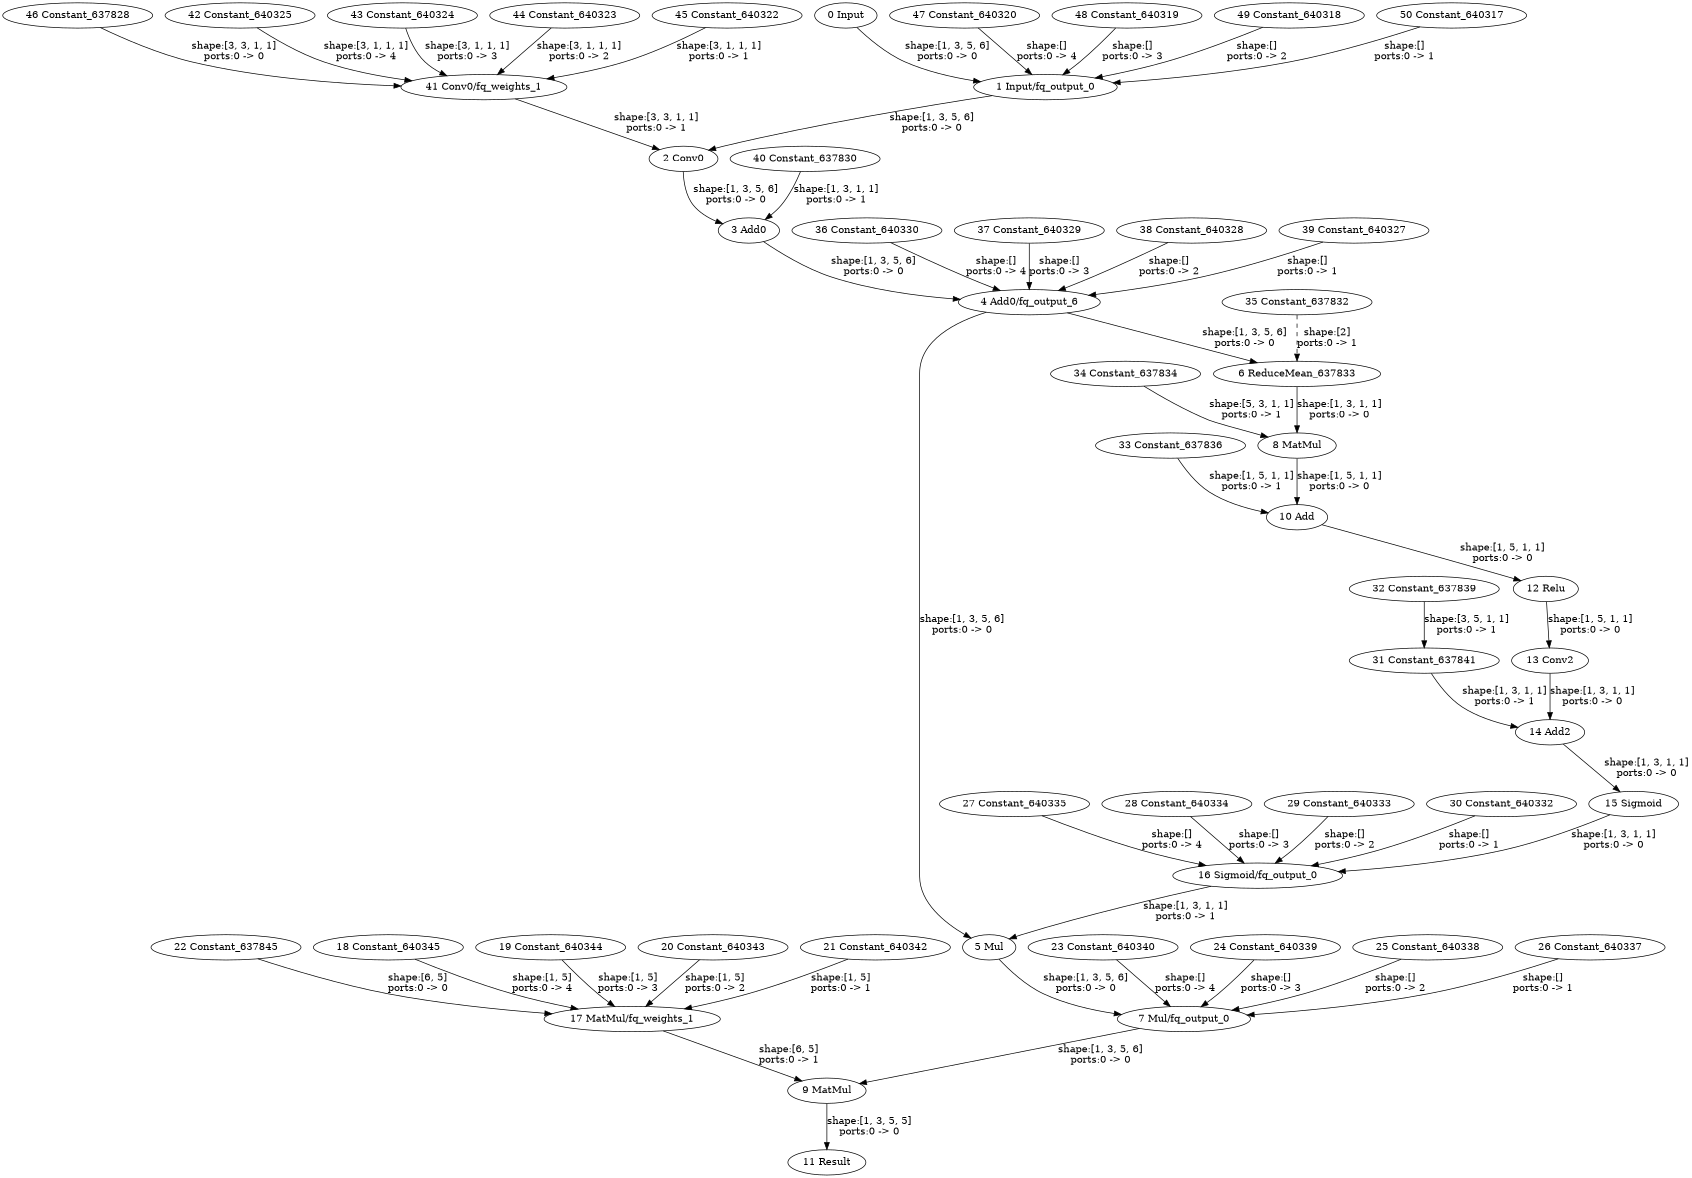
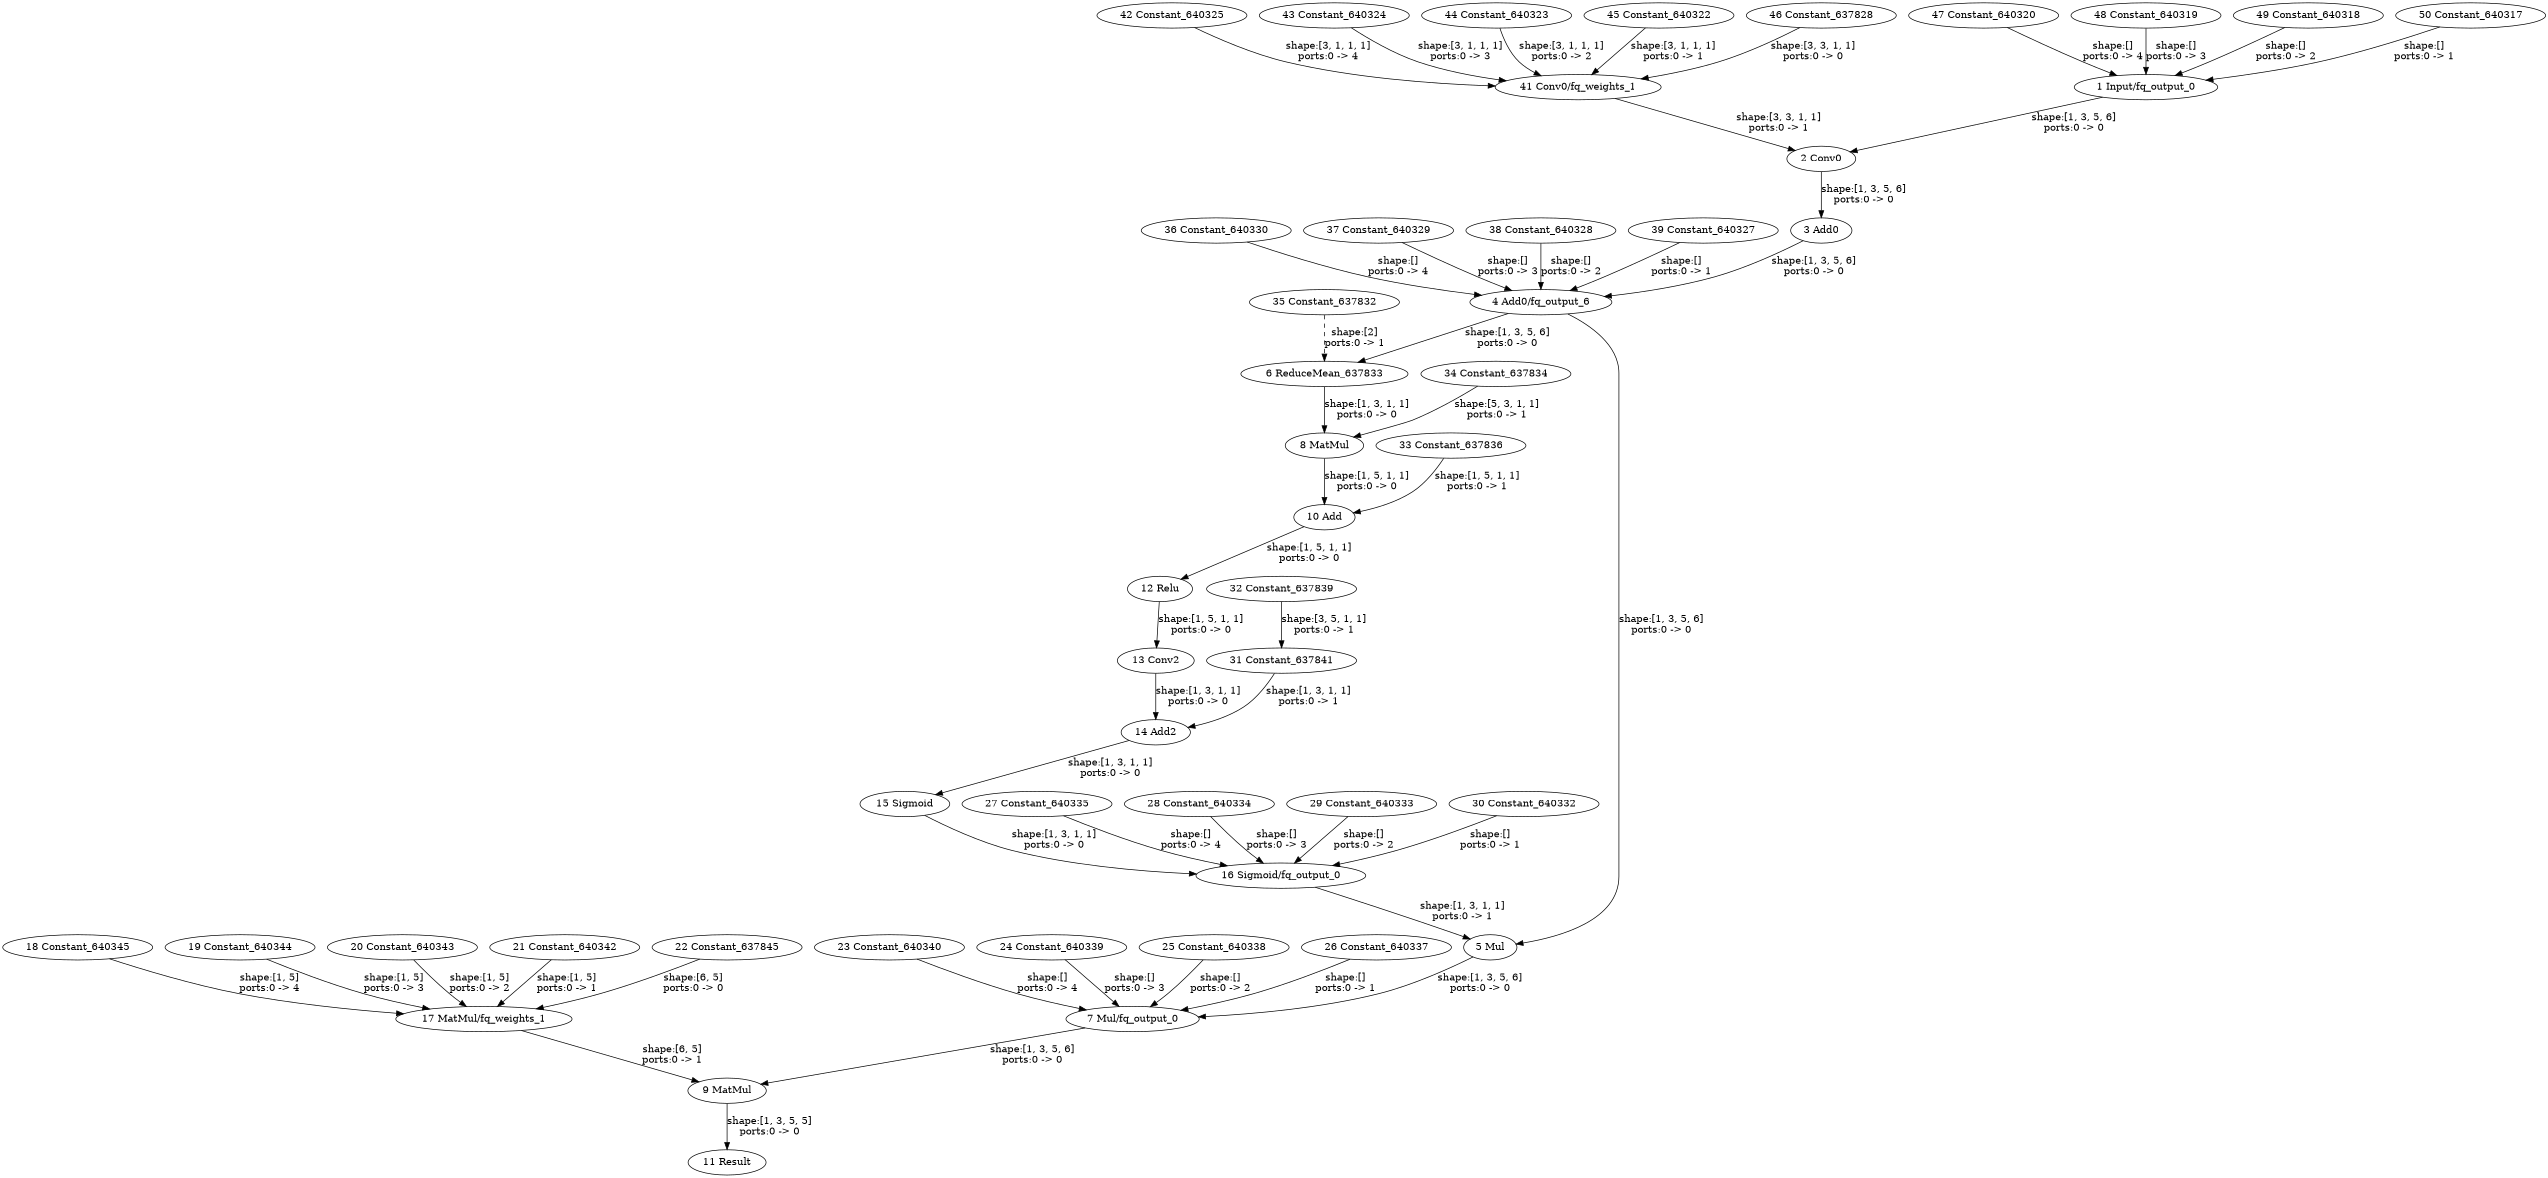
(846, 15) -> none
(805, 159) -> none
